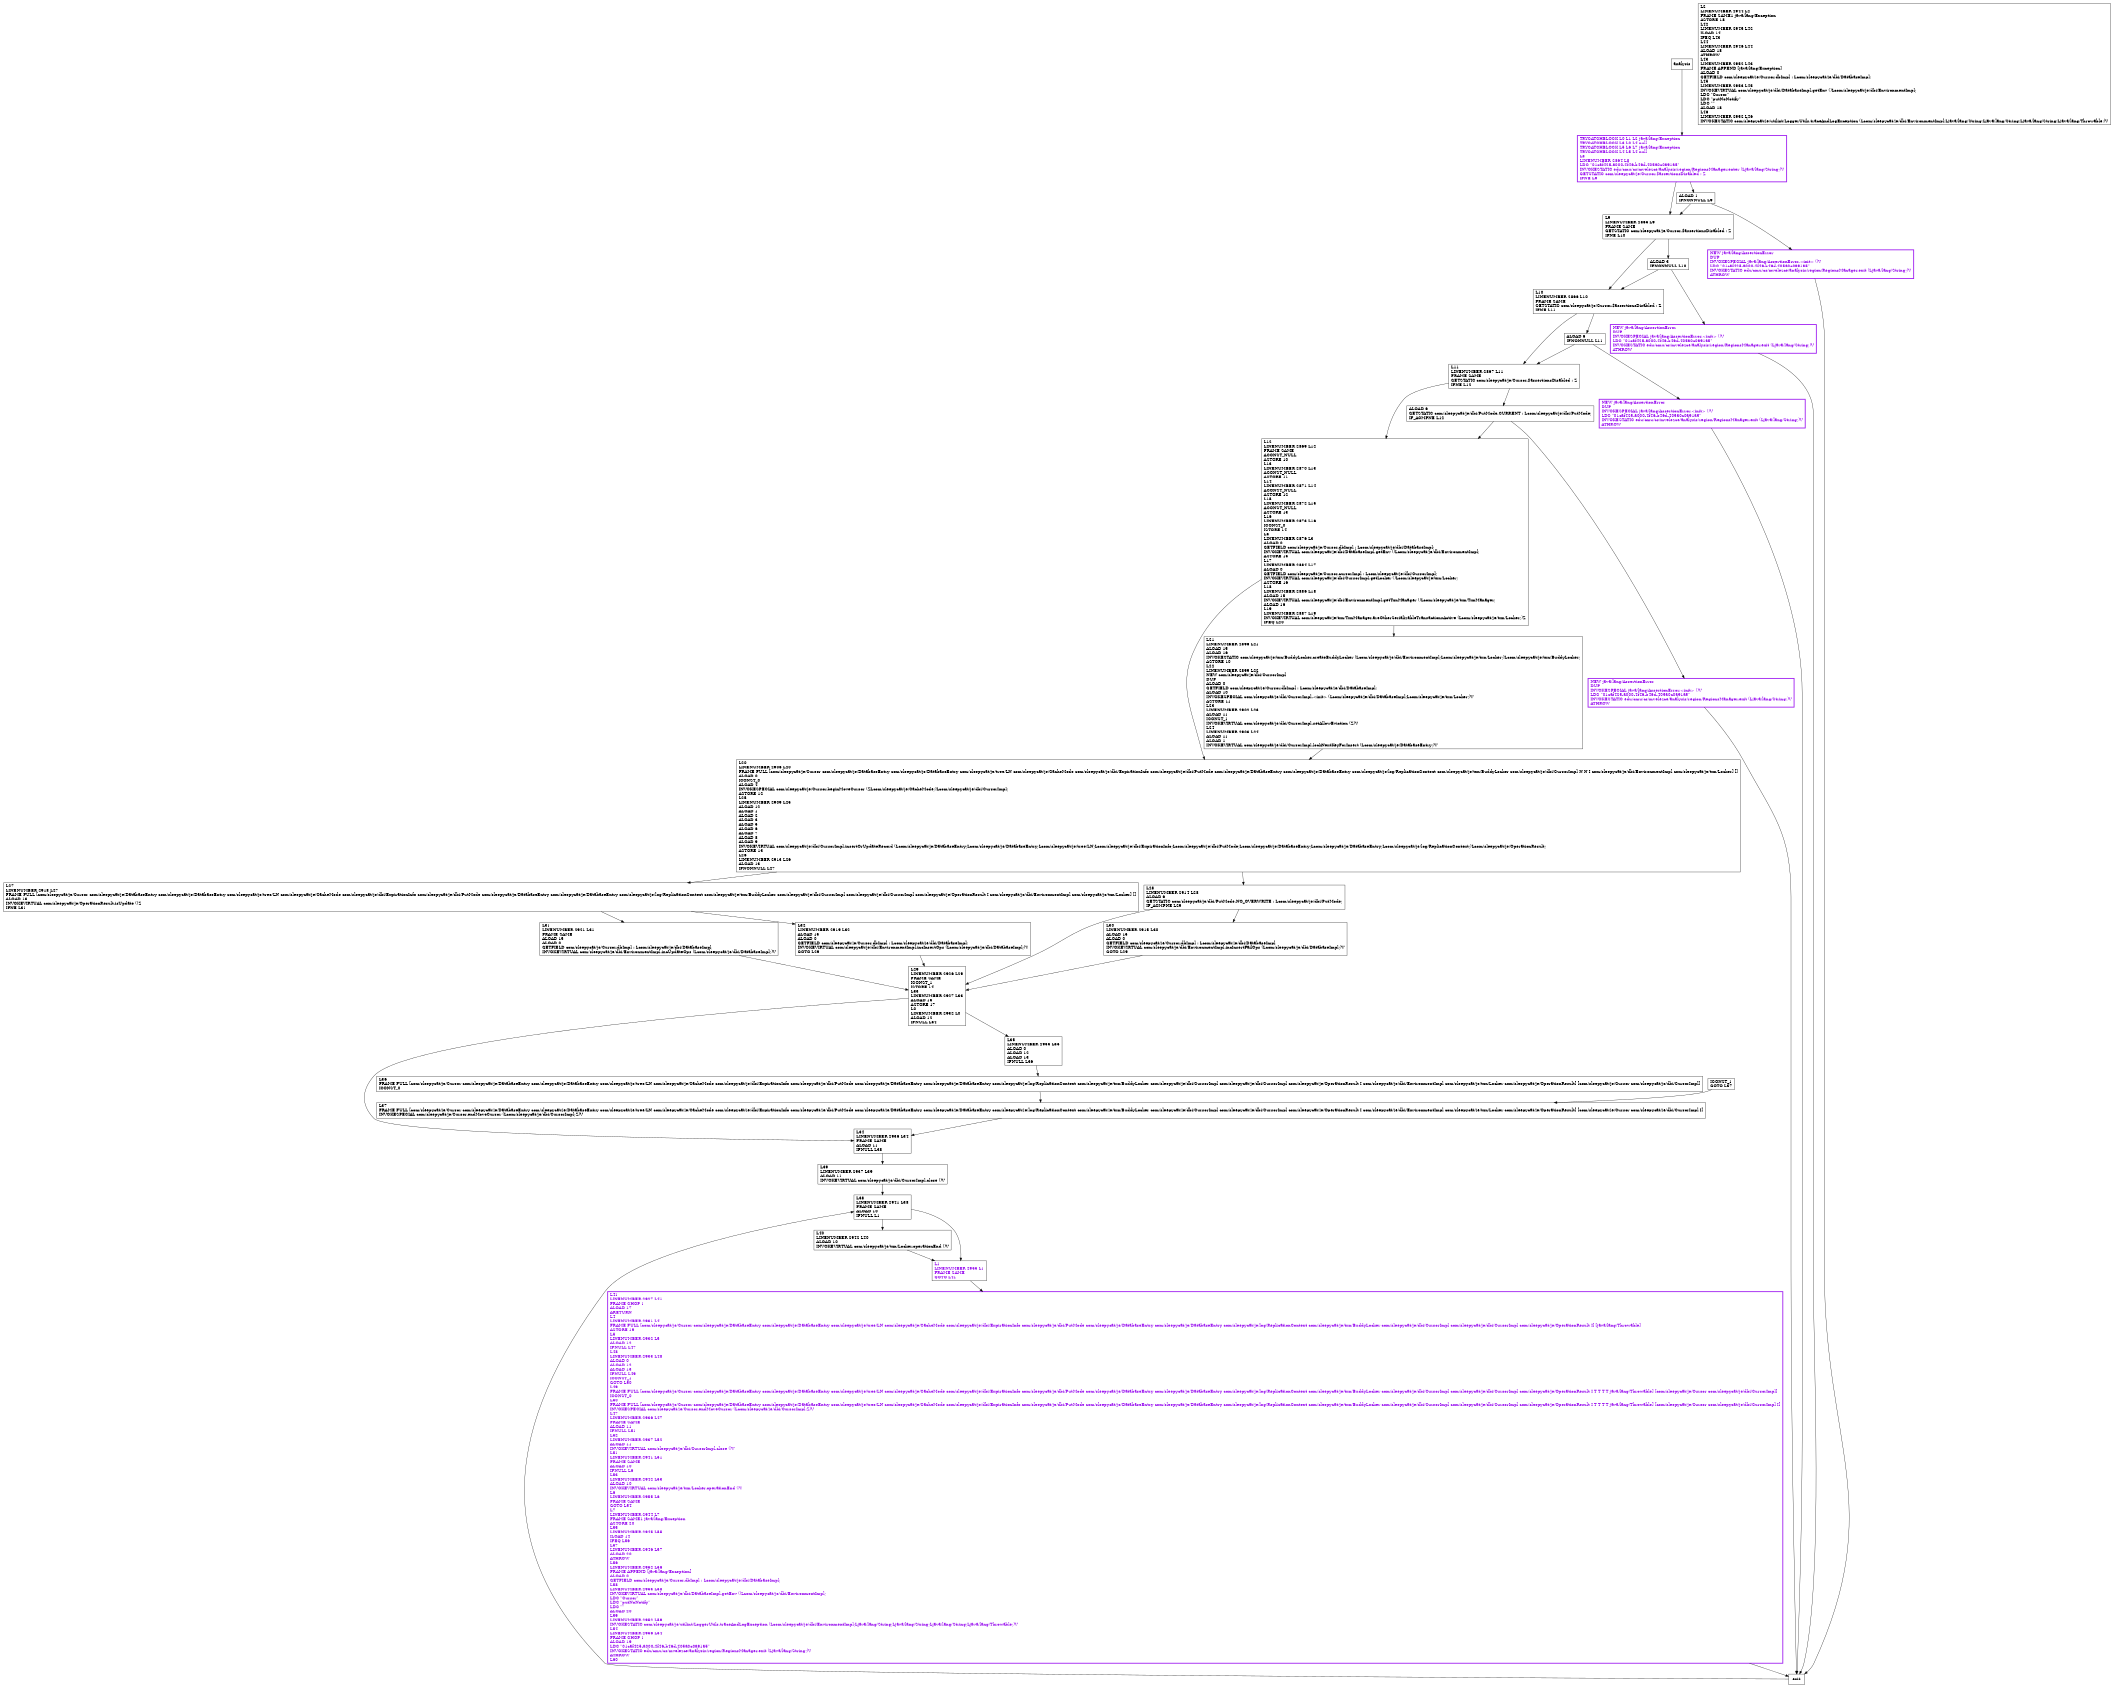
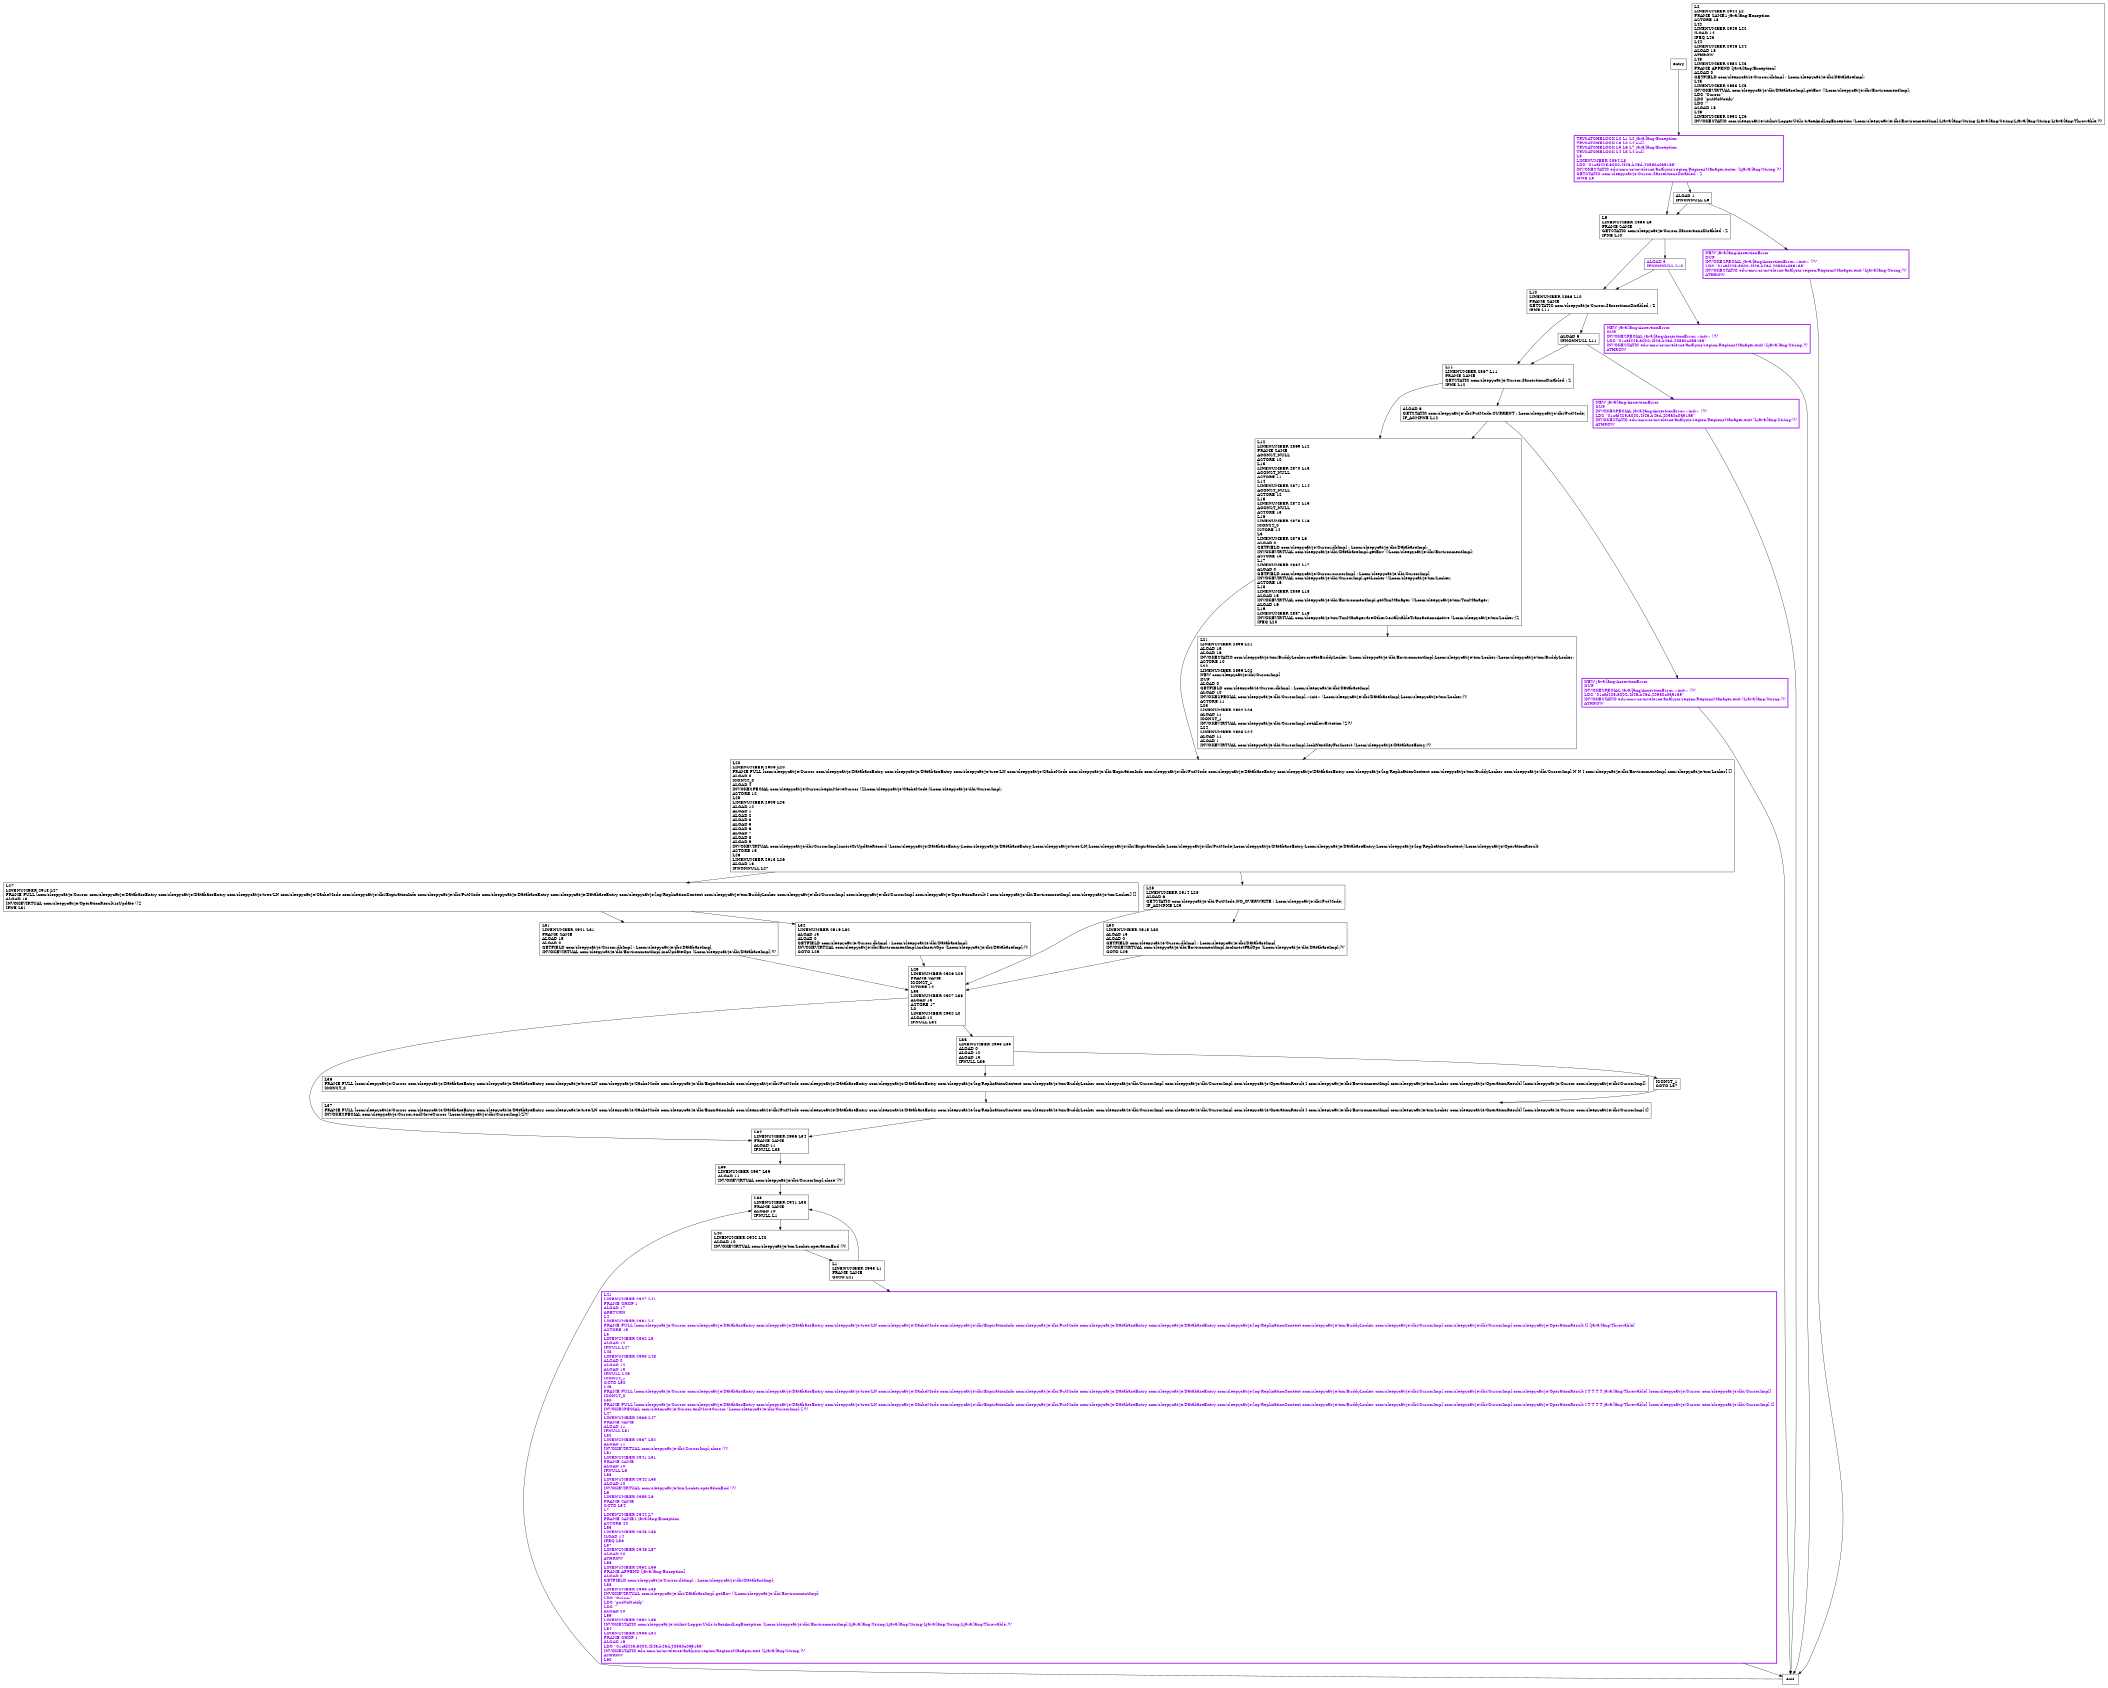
(1682, 64) -> (1679, 64)
(1668, 264) -> (1665, 264)
none -> (1334, 1058)
(947, 1224) -> (847, 1225)
(959, 1271) -> (857, 1271)
